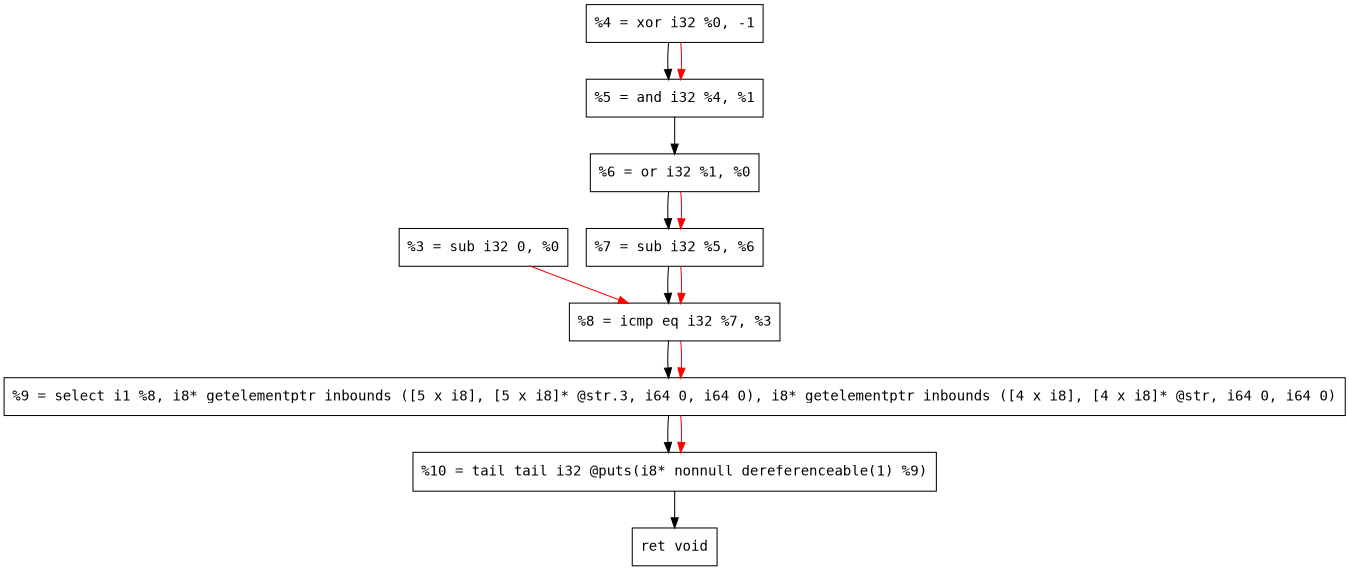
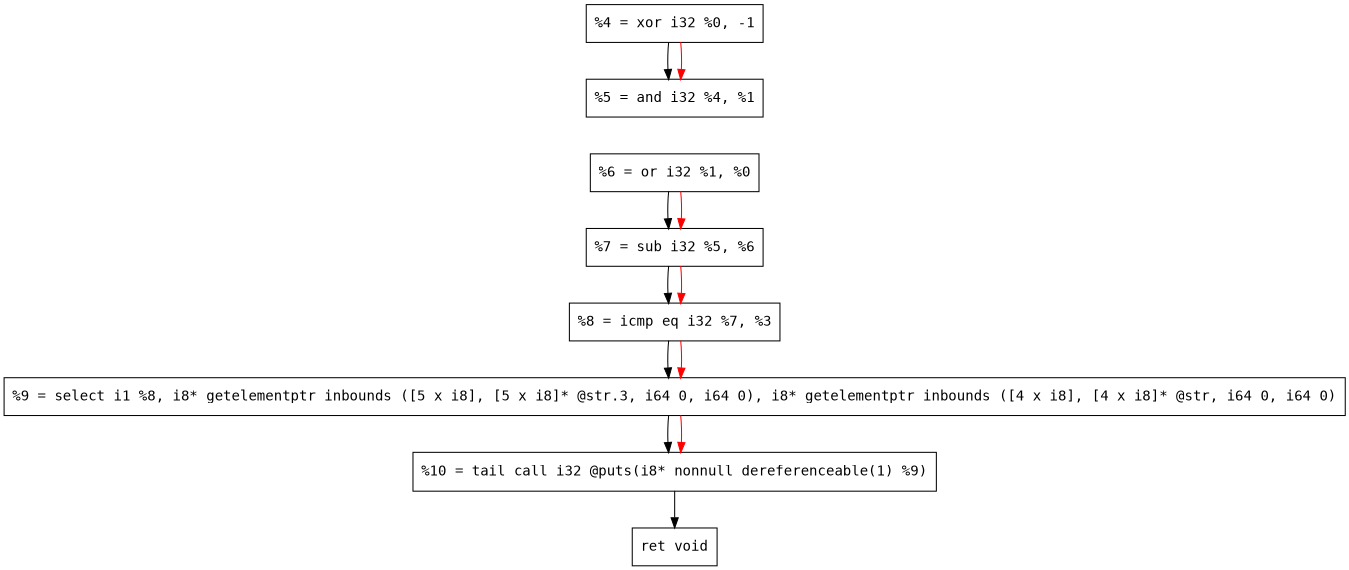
(675, 130) -> none
(484, 247) -> none
(675, 472) -> (675, 472)
